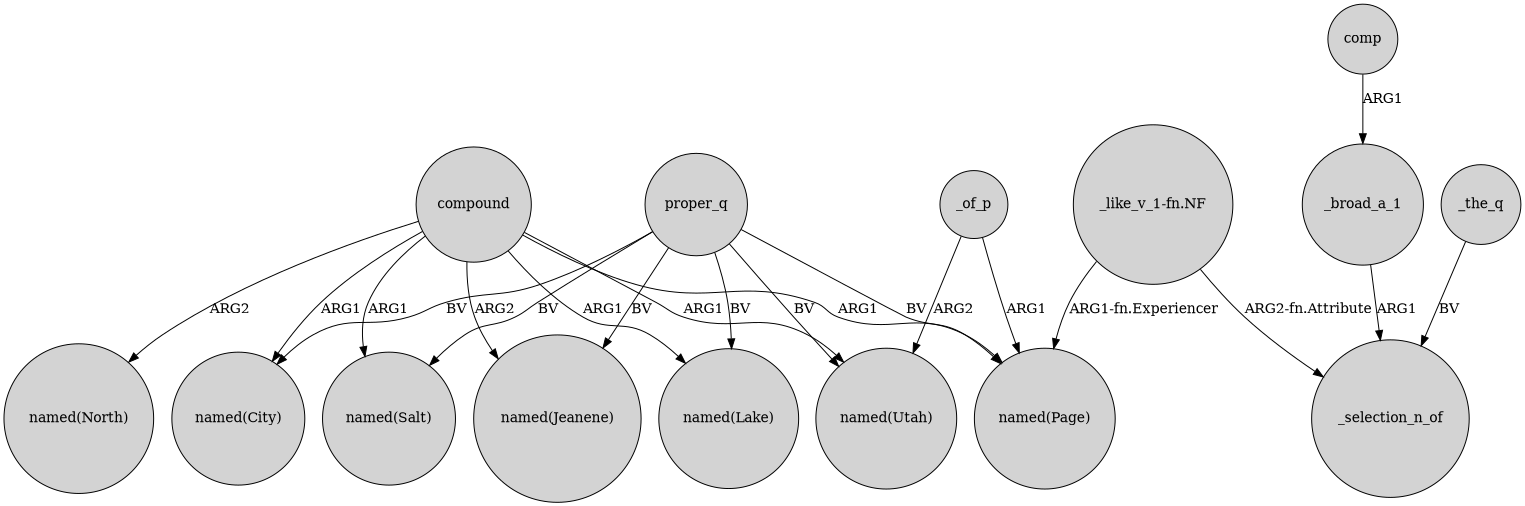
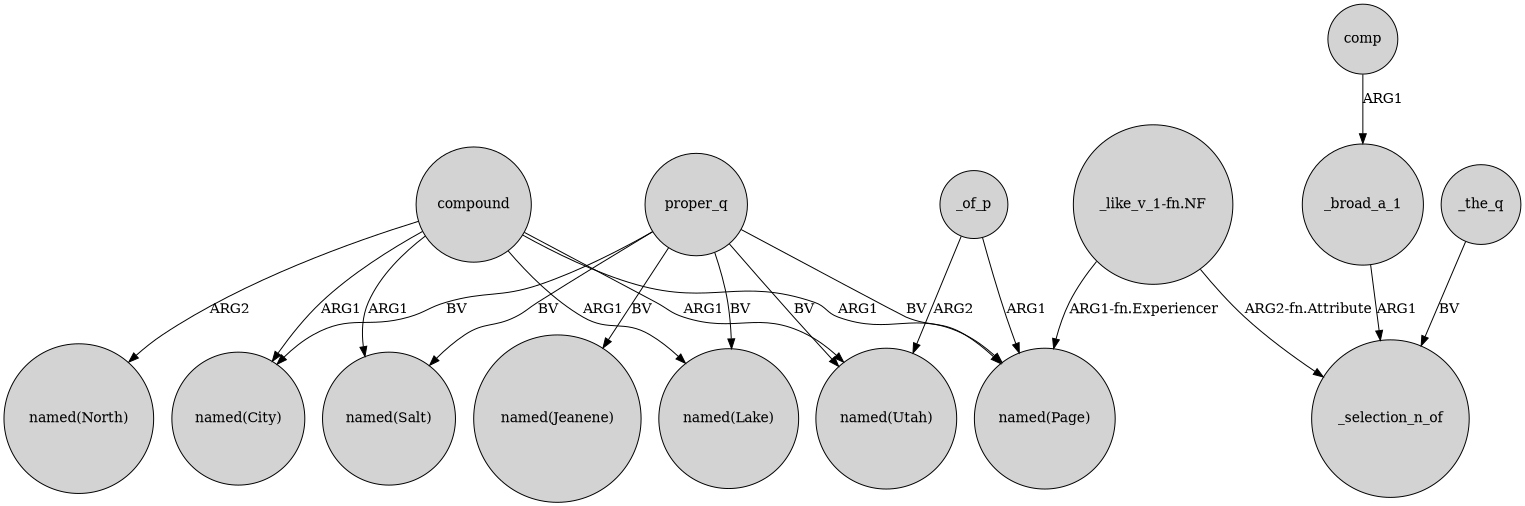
(472, 308) -> none
